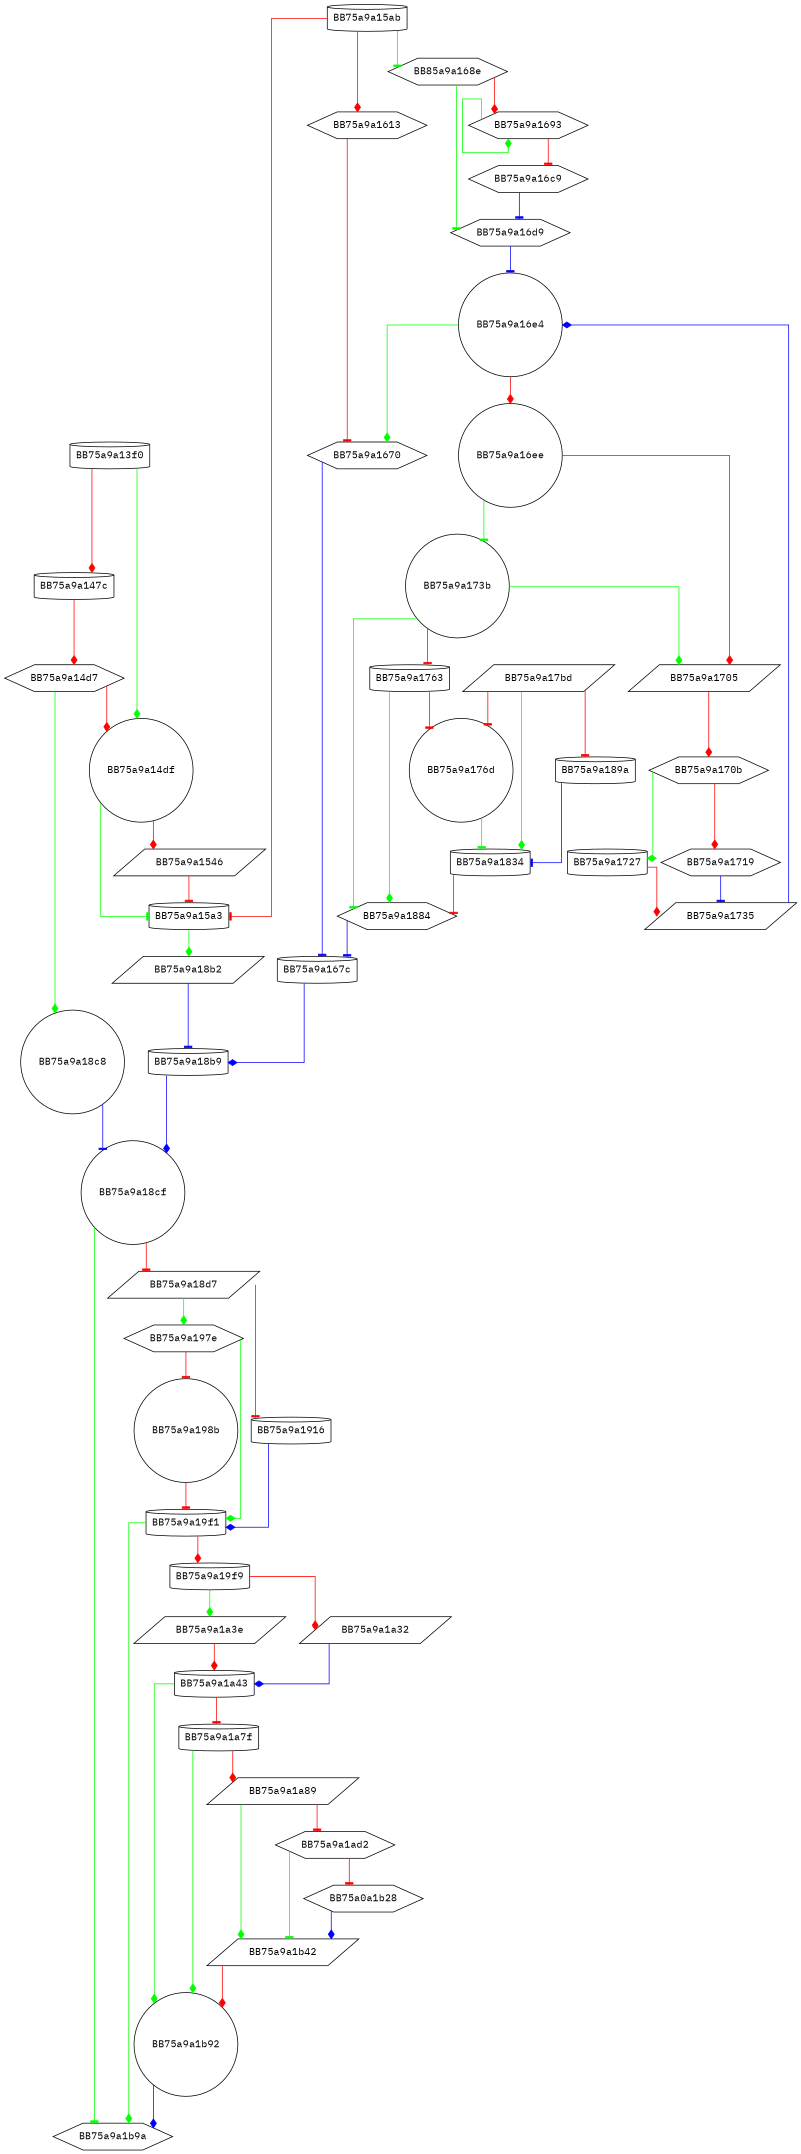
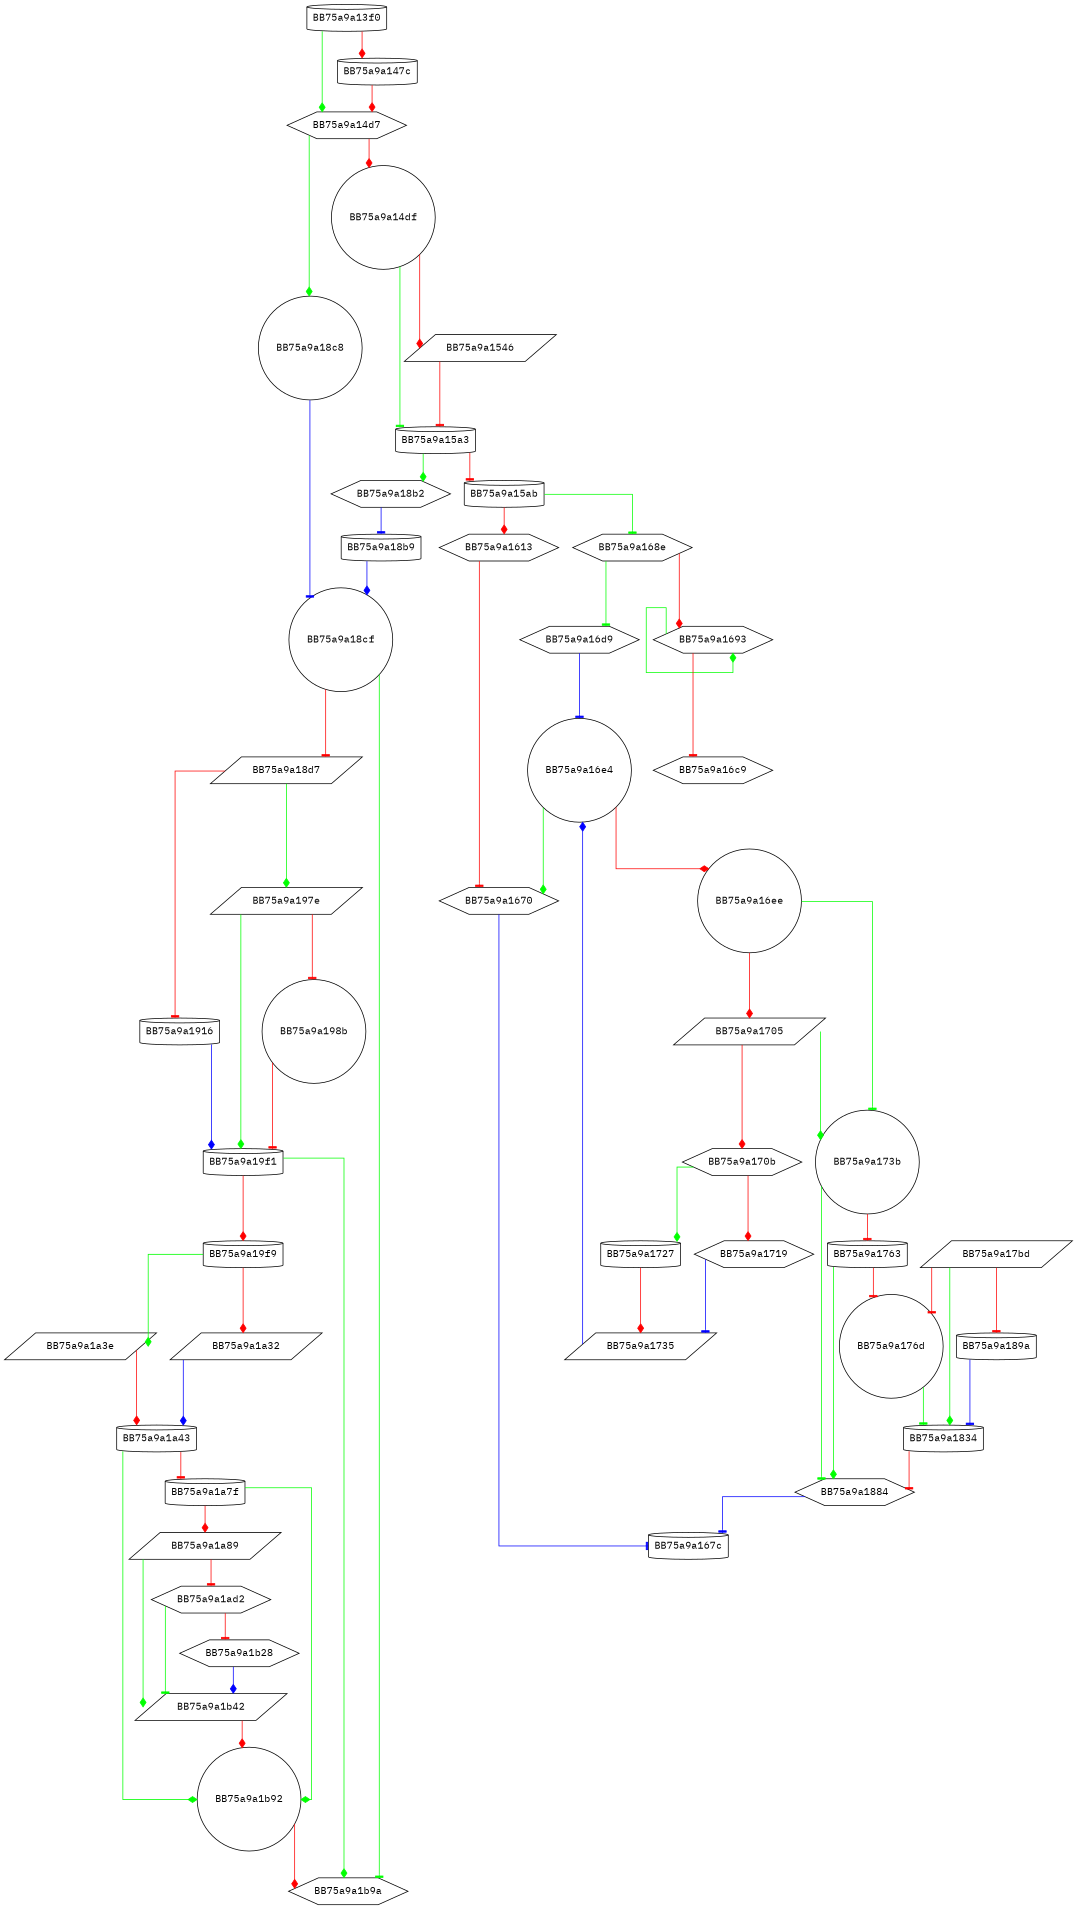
(448, 72) -> (632, 548)
(519, 204) -> none
(272, 459) -> (470, 465)
(629, 587) -> (821, 1081)
(137, 589) -> (322, 67)
(188, 970) -> (391, 494)
(304, 1057) -> none
(184, 1338) -> (286, 901)
(363, 1899) -> (239, 1653)
(153, 2102) -> (295, 1852)
